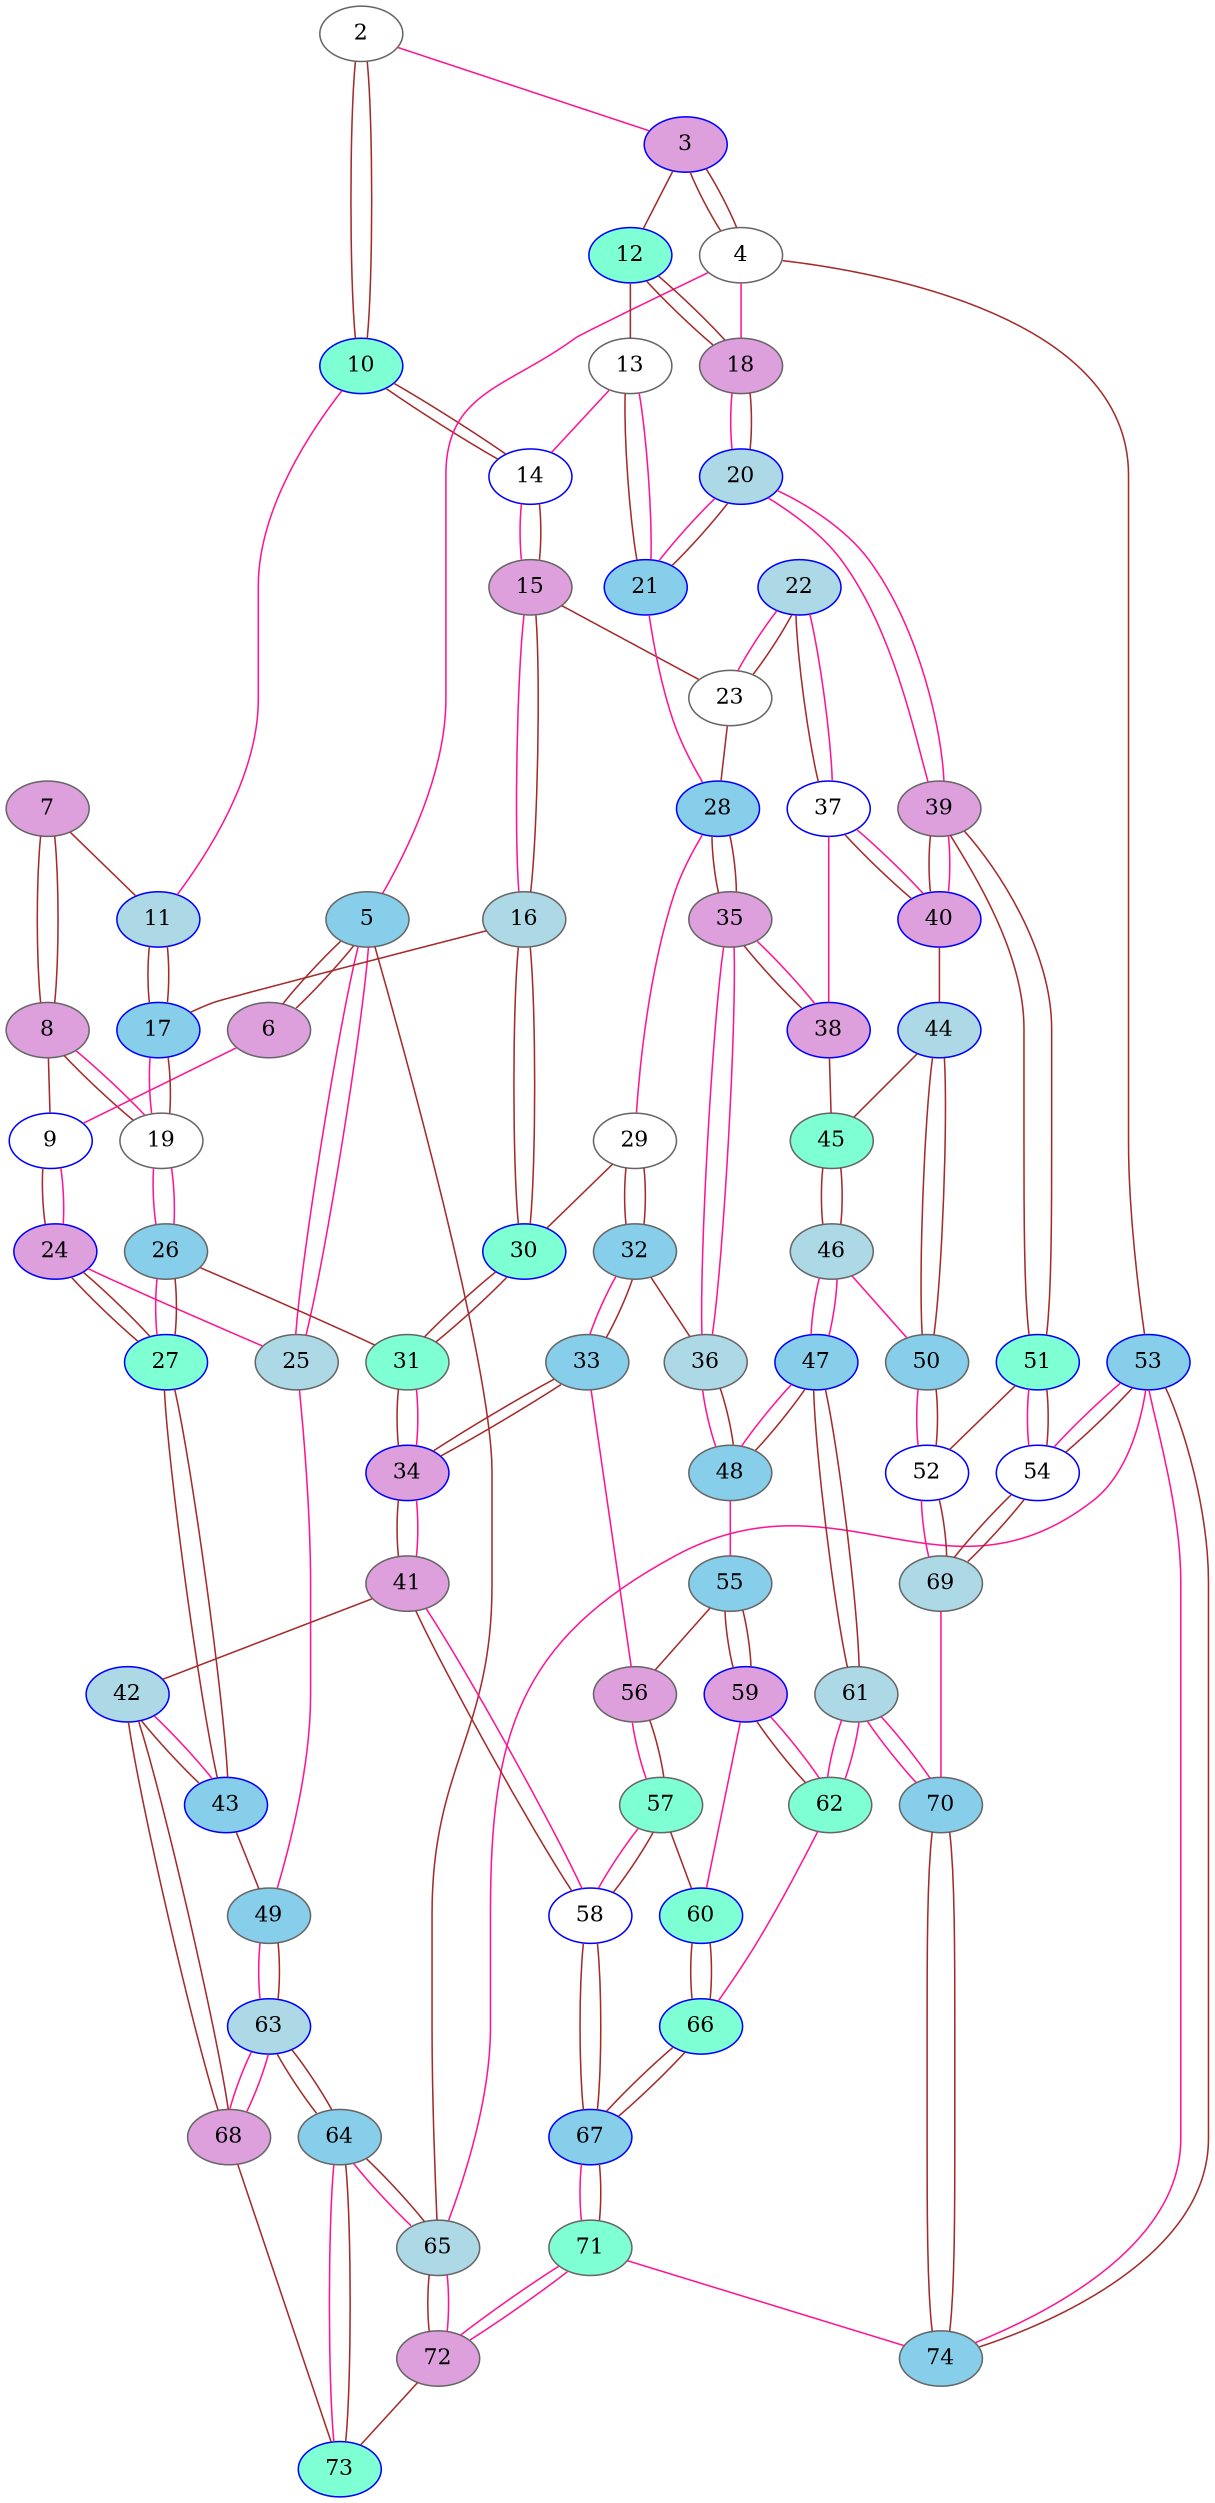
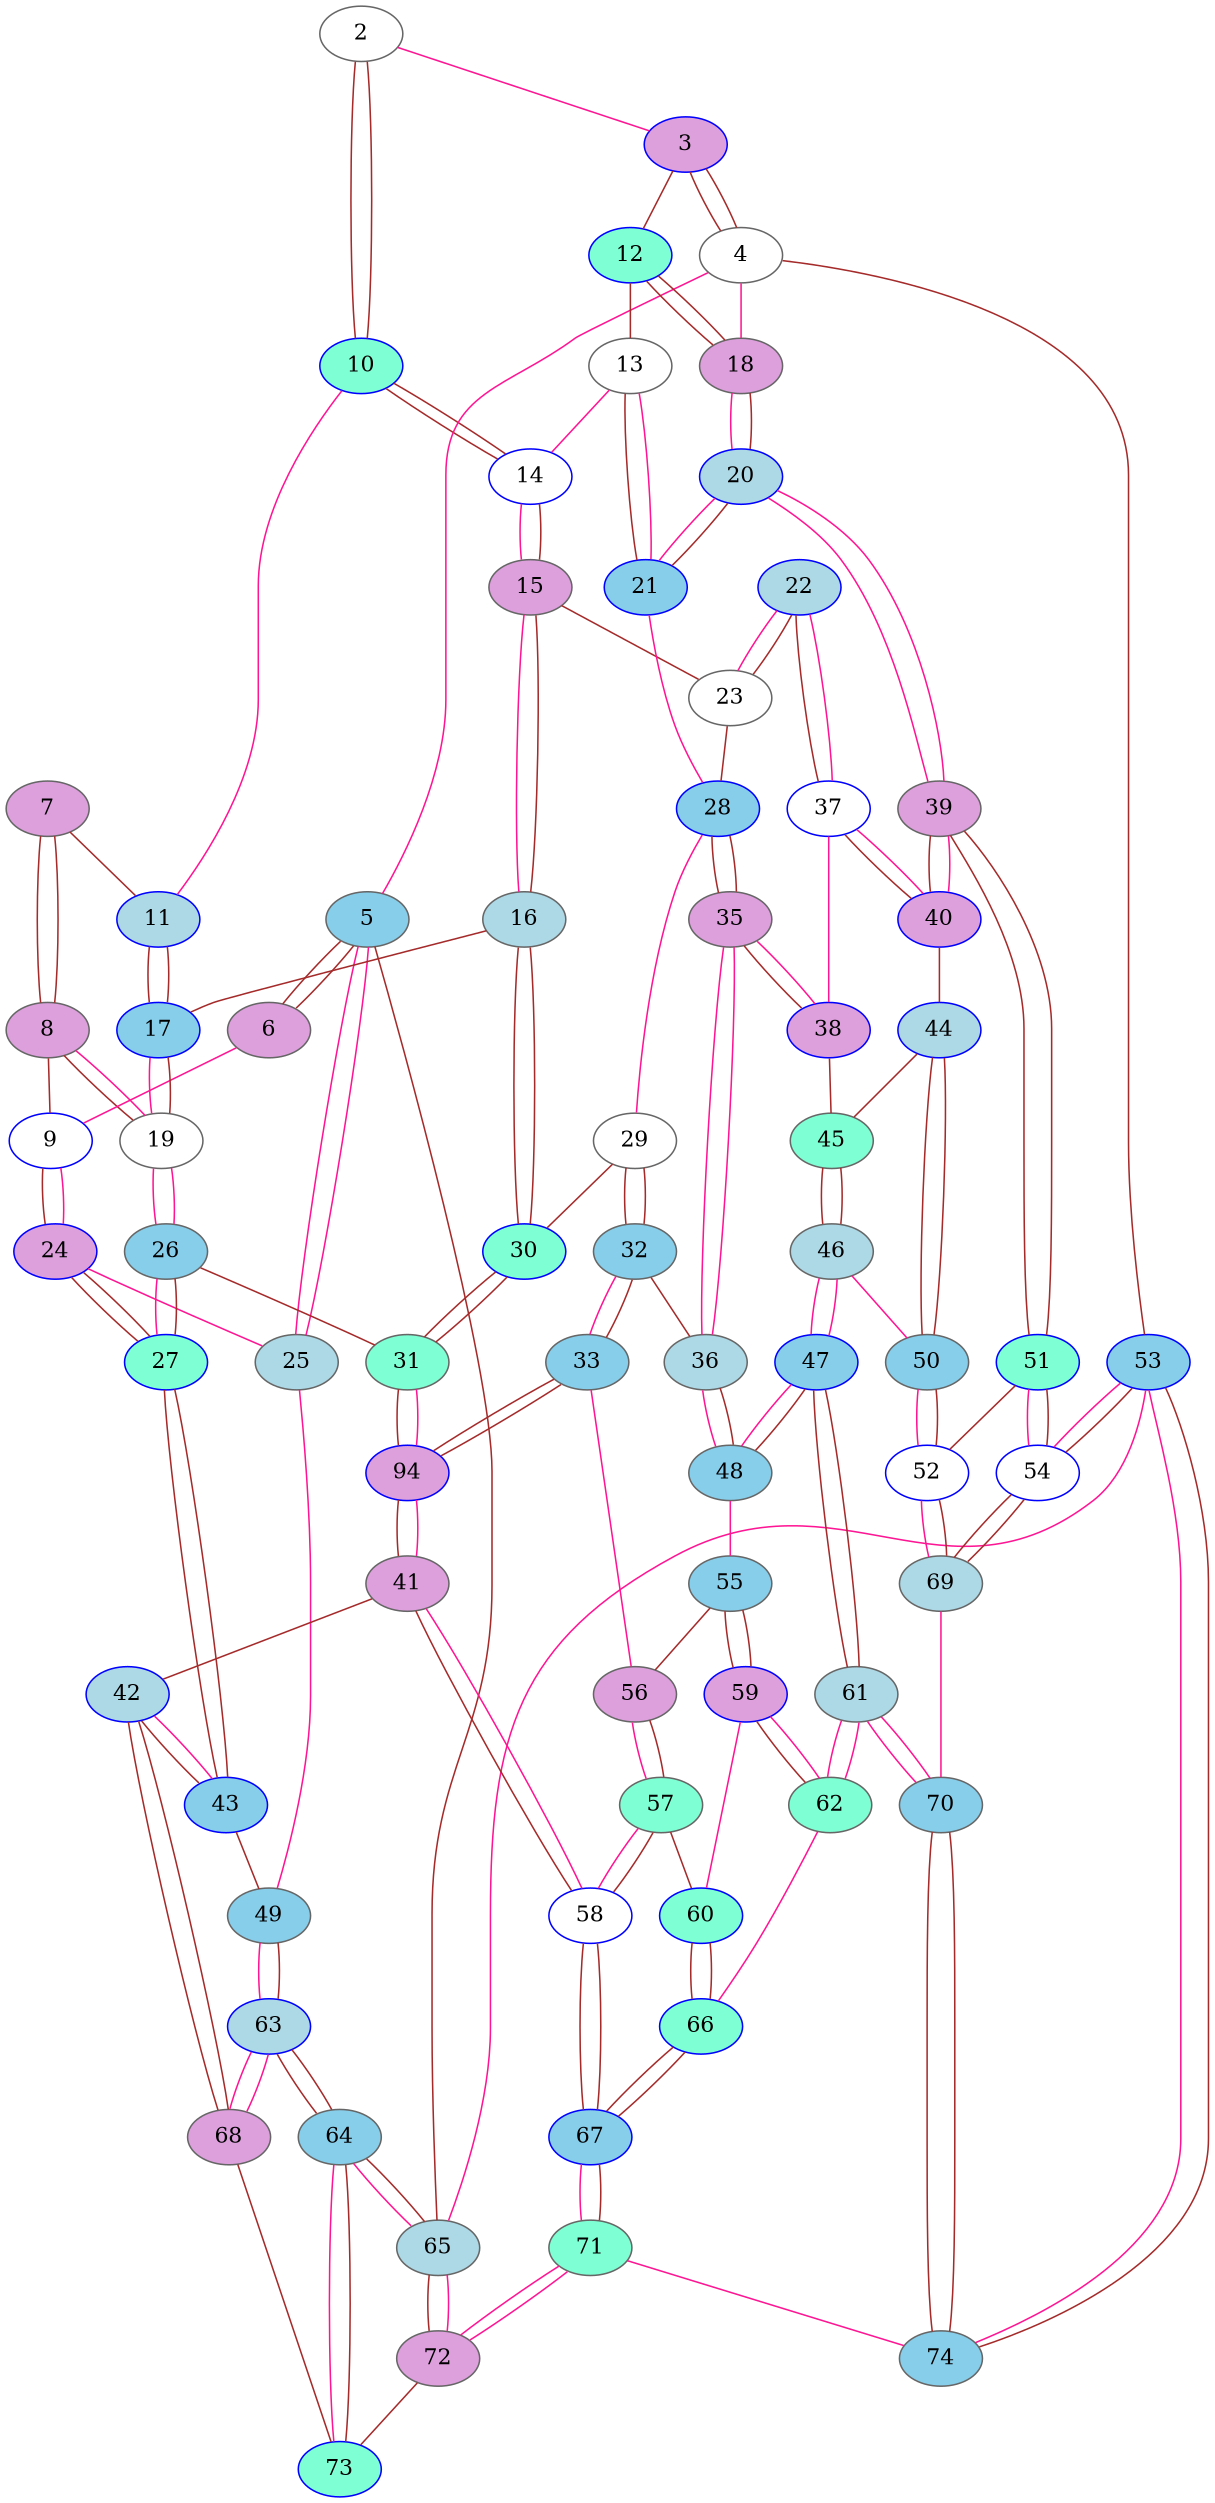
(407, 1473) -> (407, 1473)
